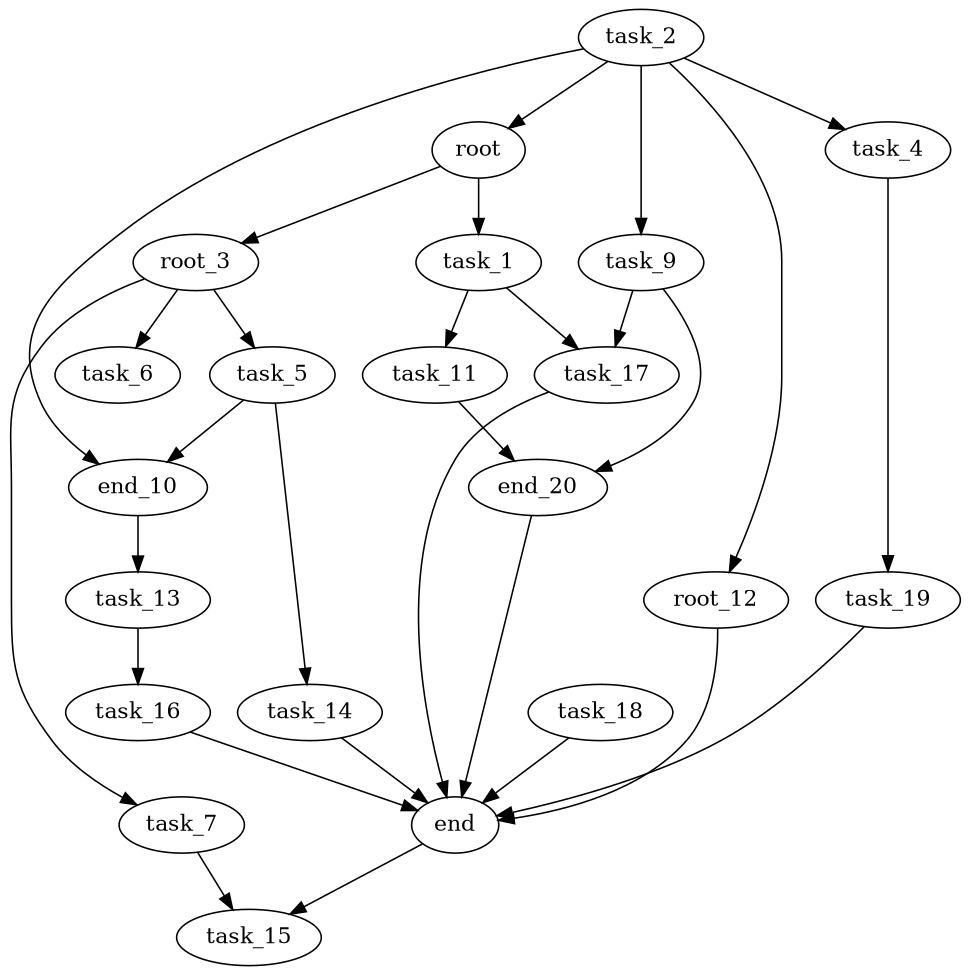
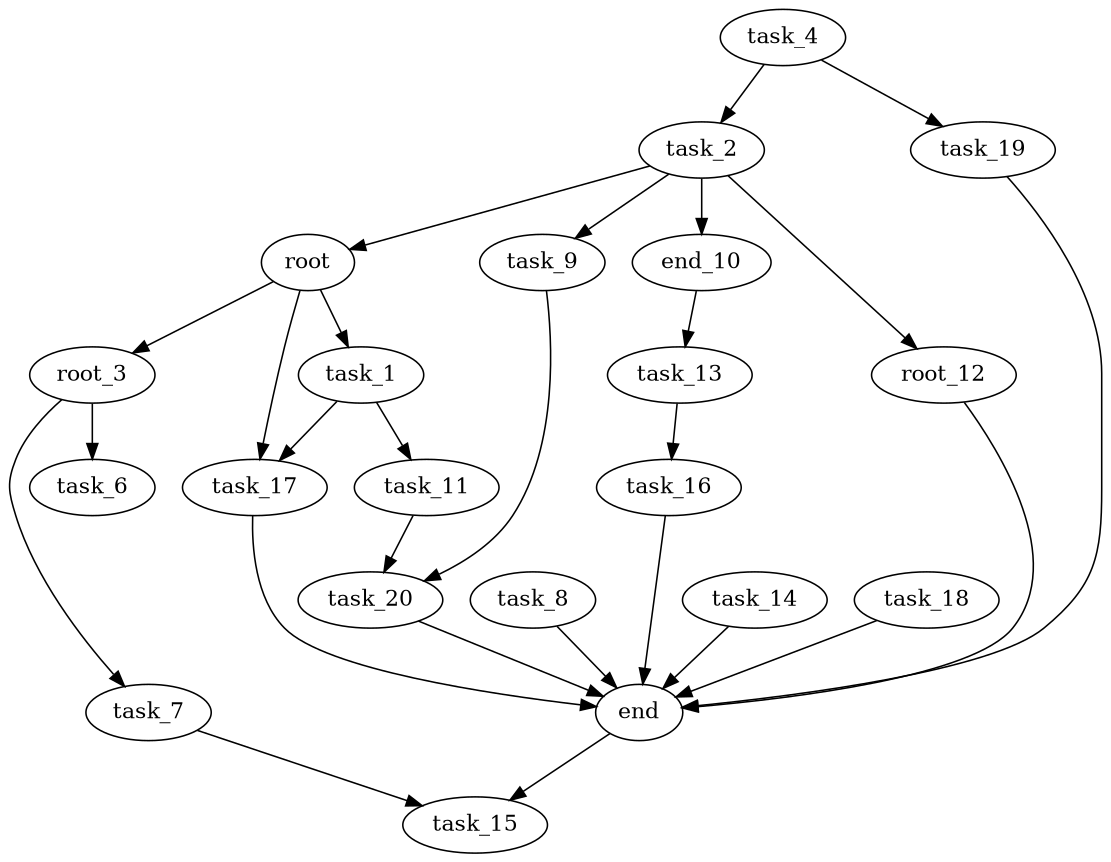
(757, 91) -> (747, 87)
(626, 311) -> (280, 367)
(272, 375) -> none
(538, 488) -> (370, 600)
none -> (533, 600)
